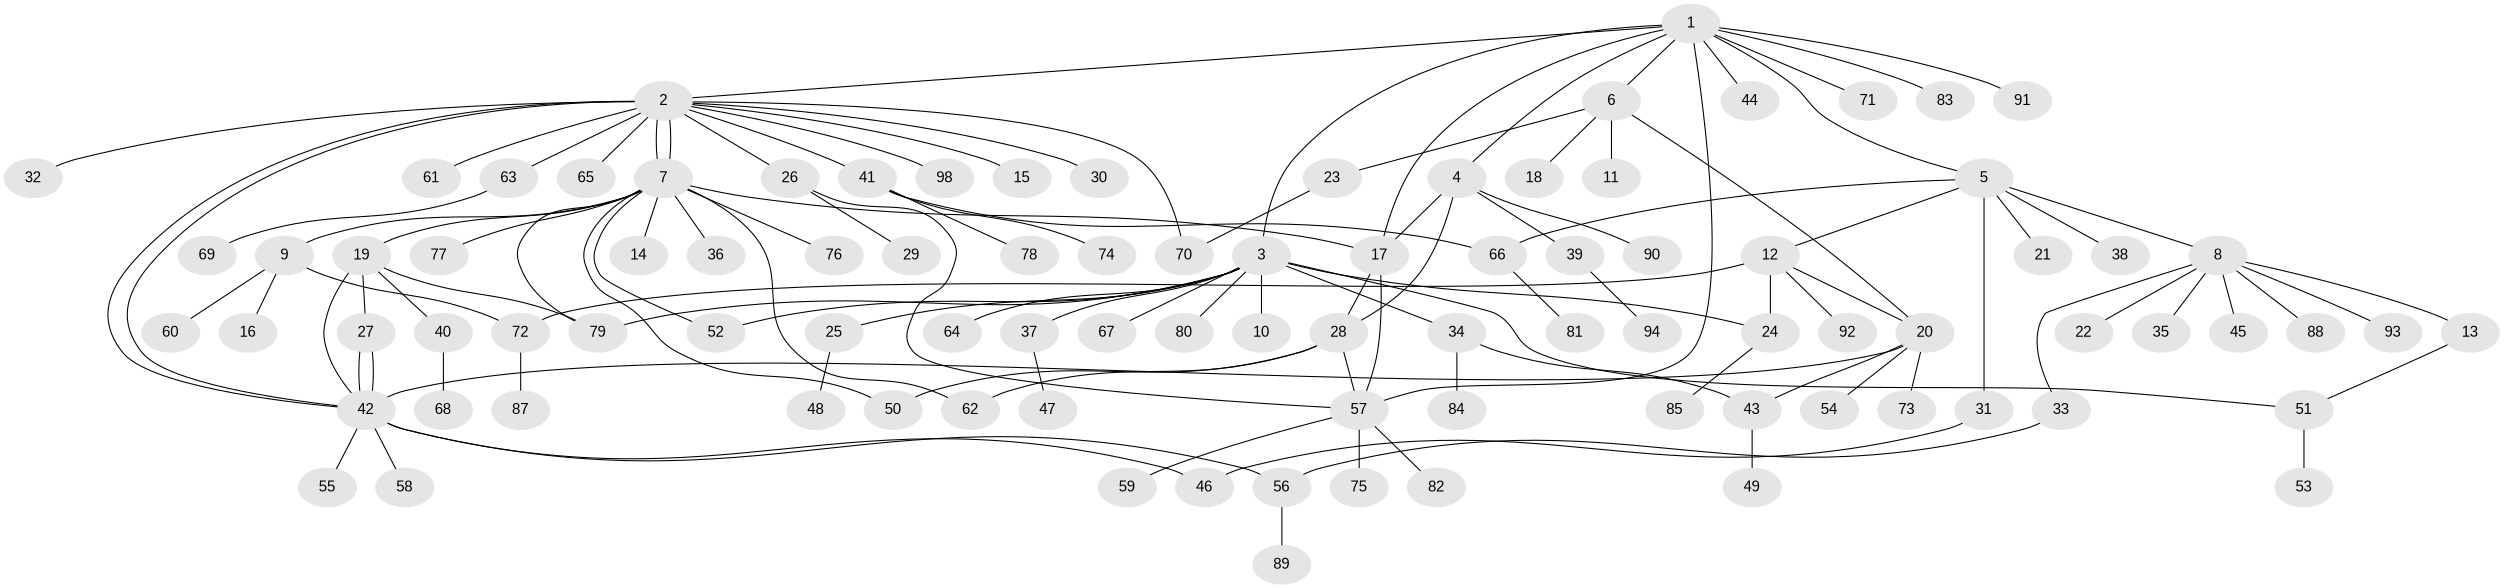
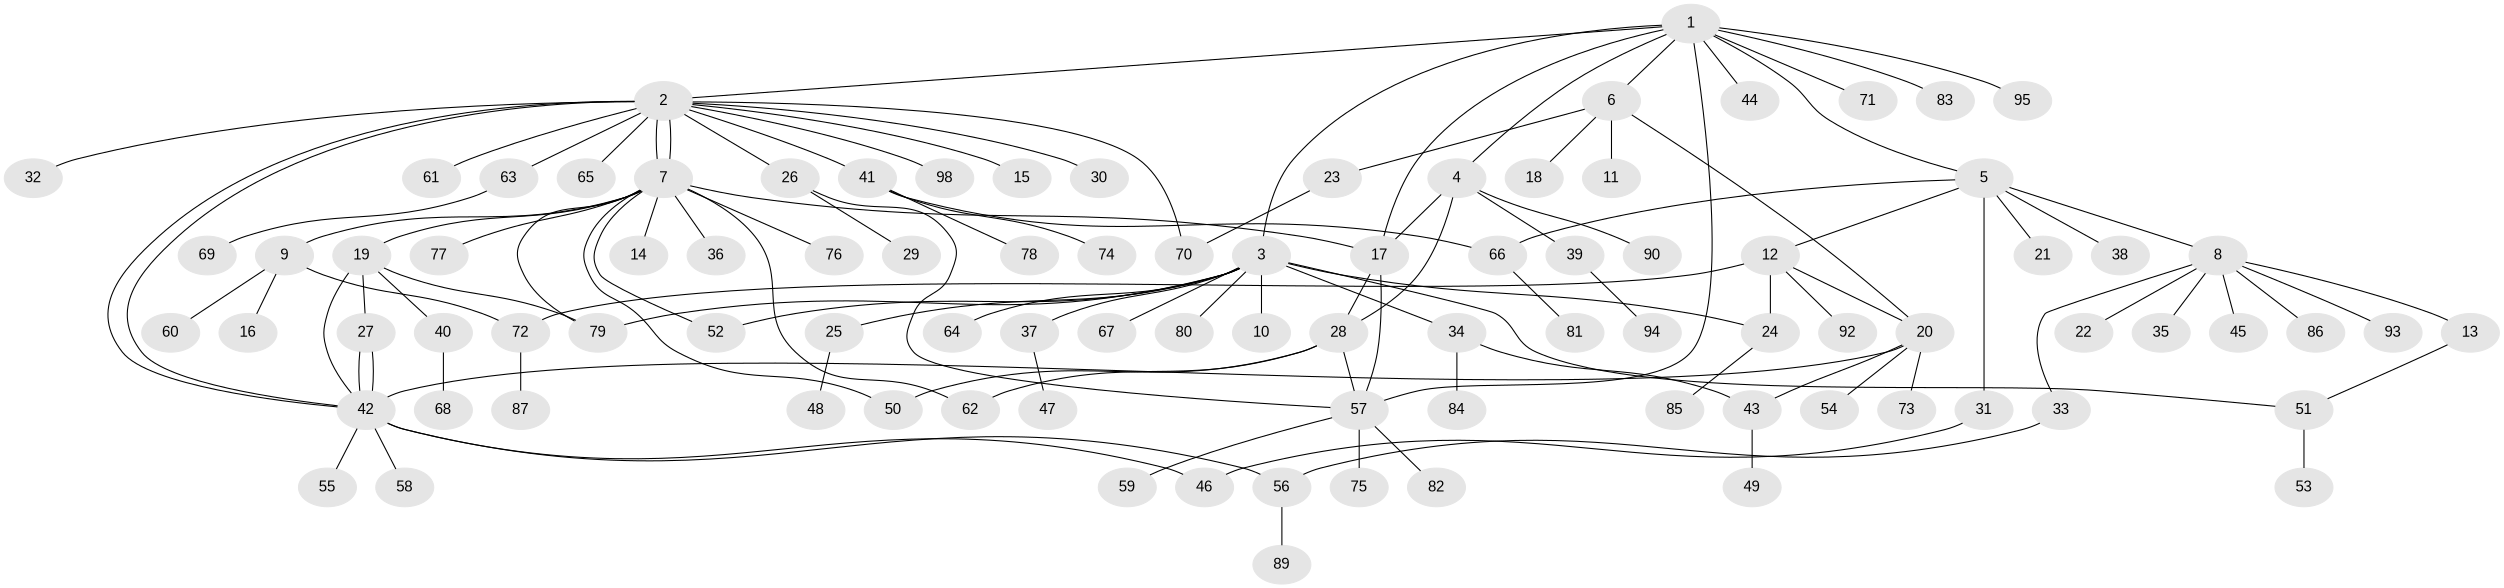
(2023, 101) -> (2023, 101)
(2316, 333) -> (2316, 333)
